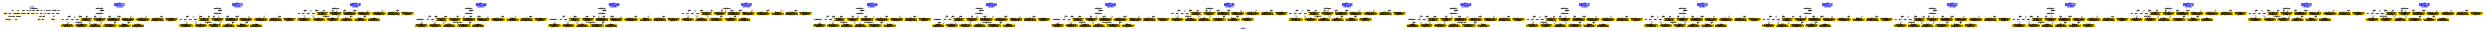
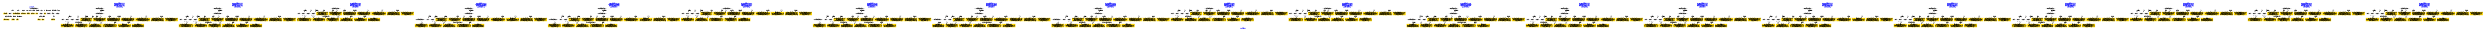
none -> (13, 20)
